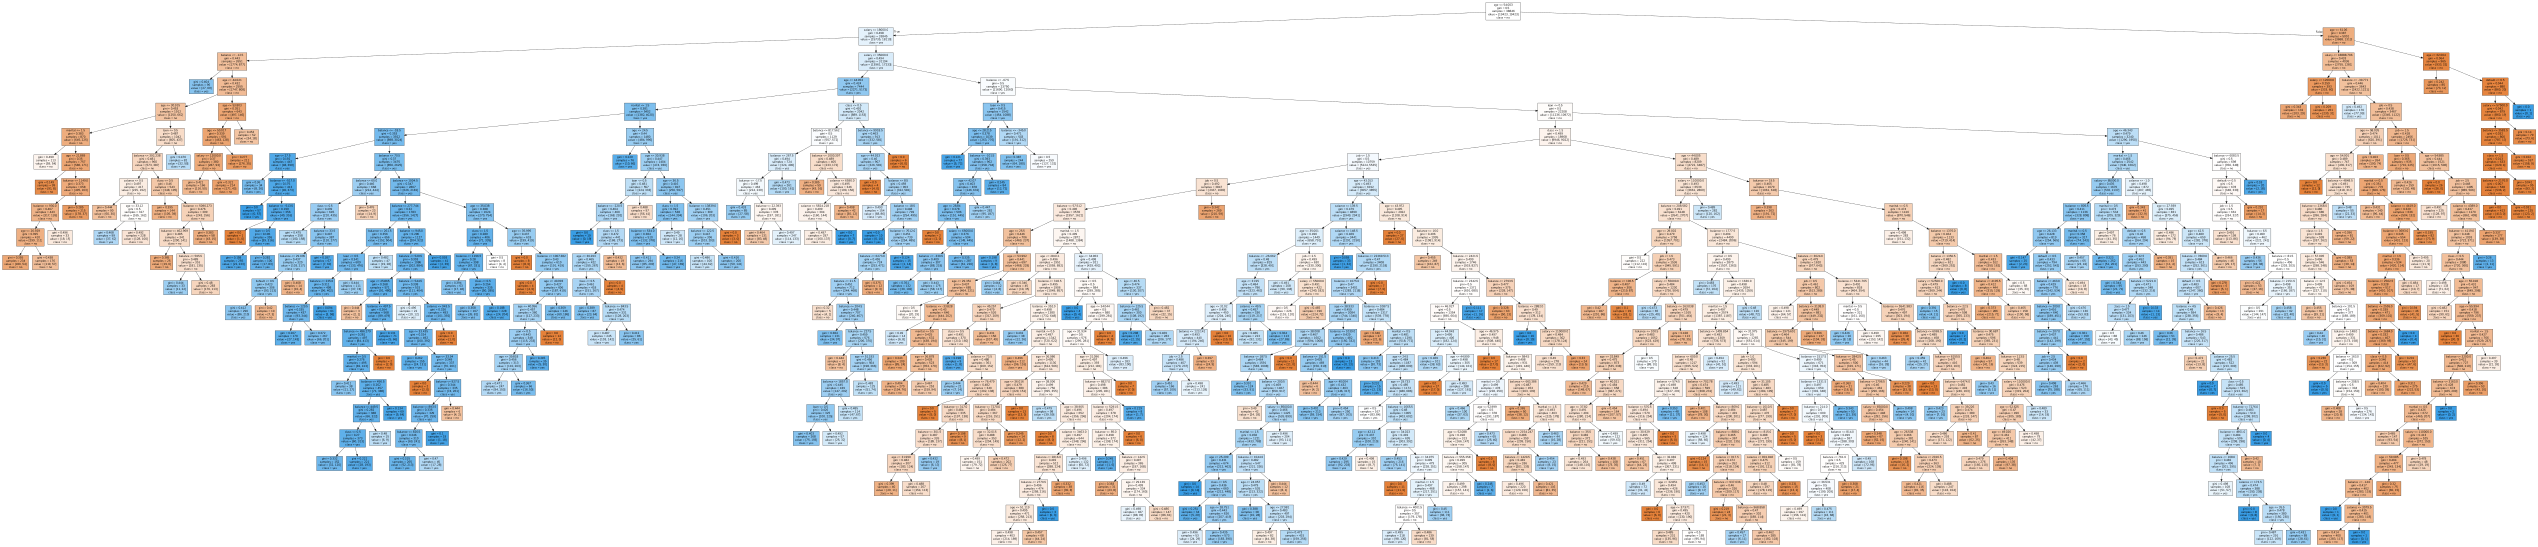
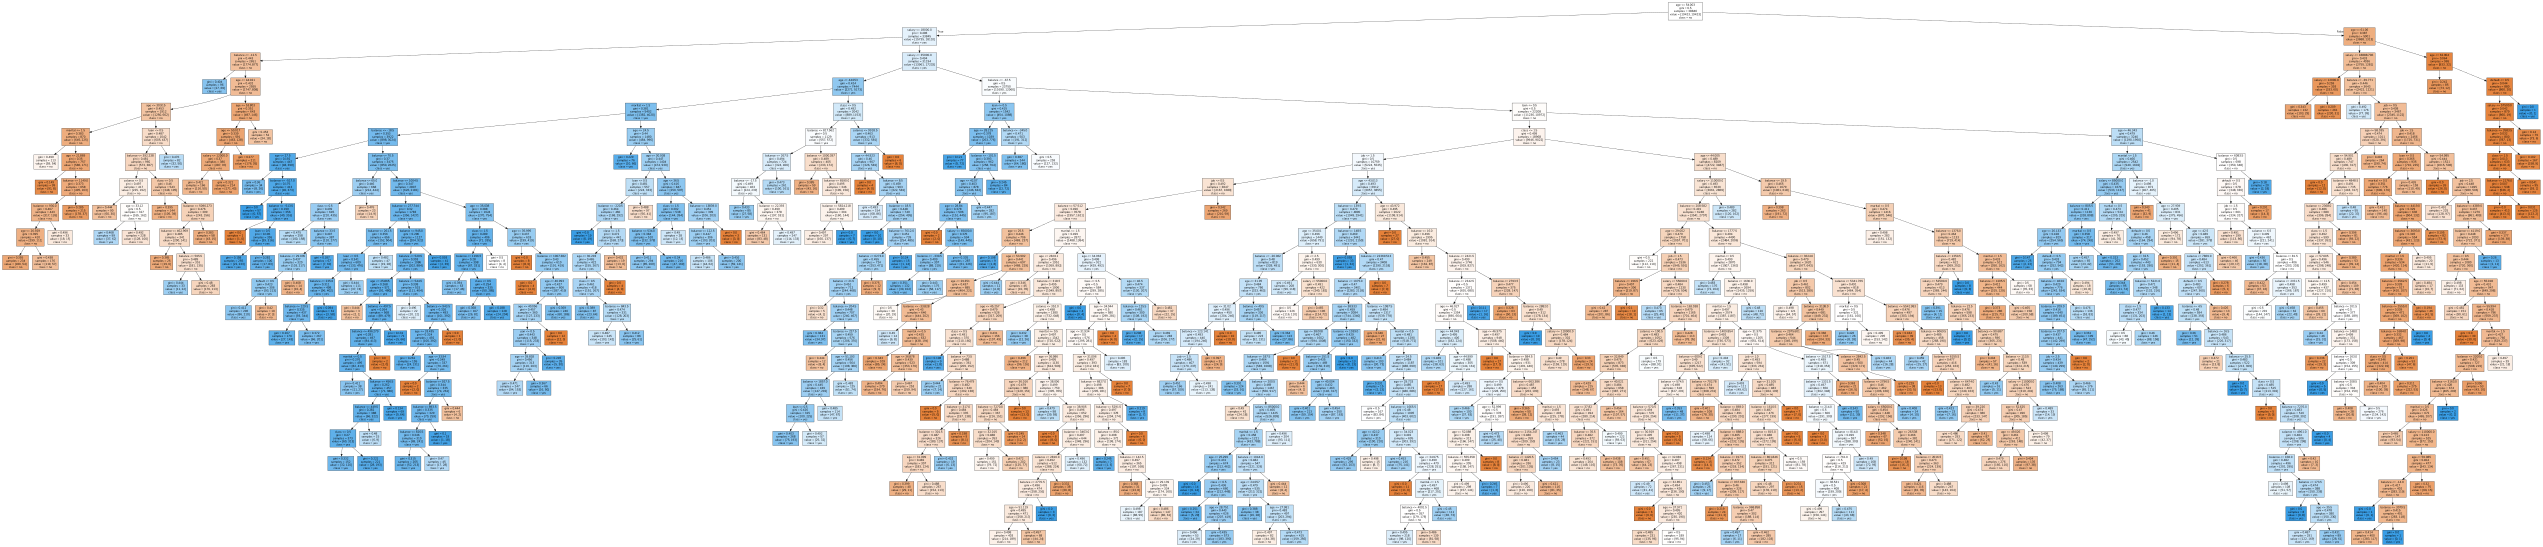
(847, 212) -> none
(2418, 463) -> none
